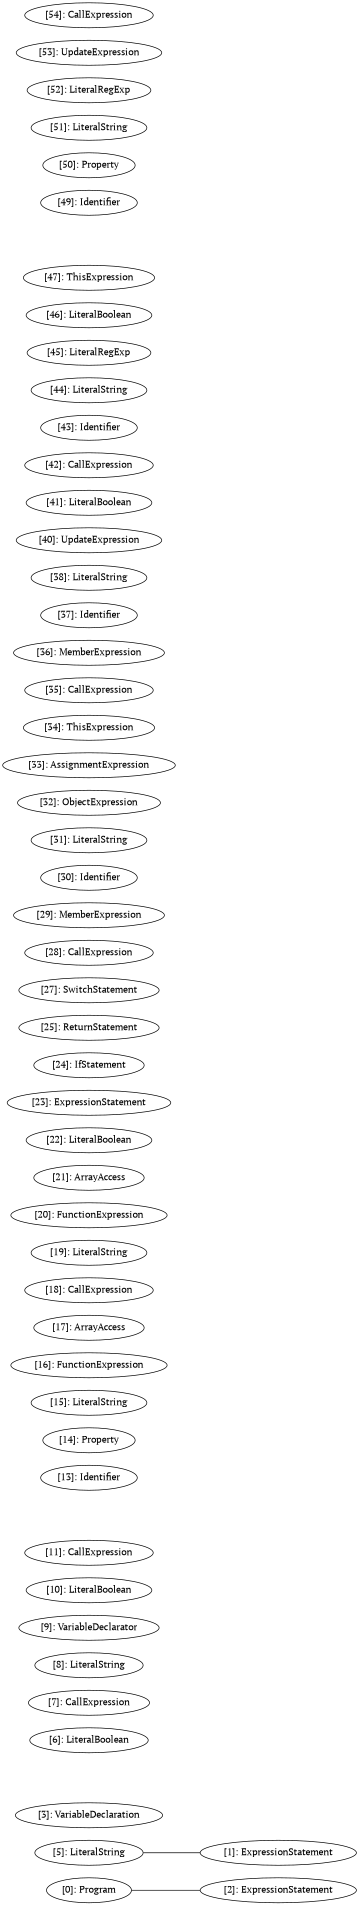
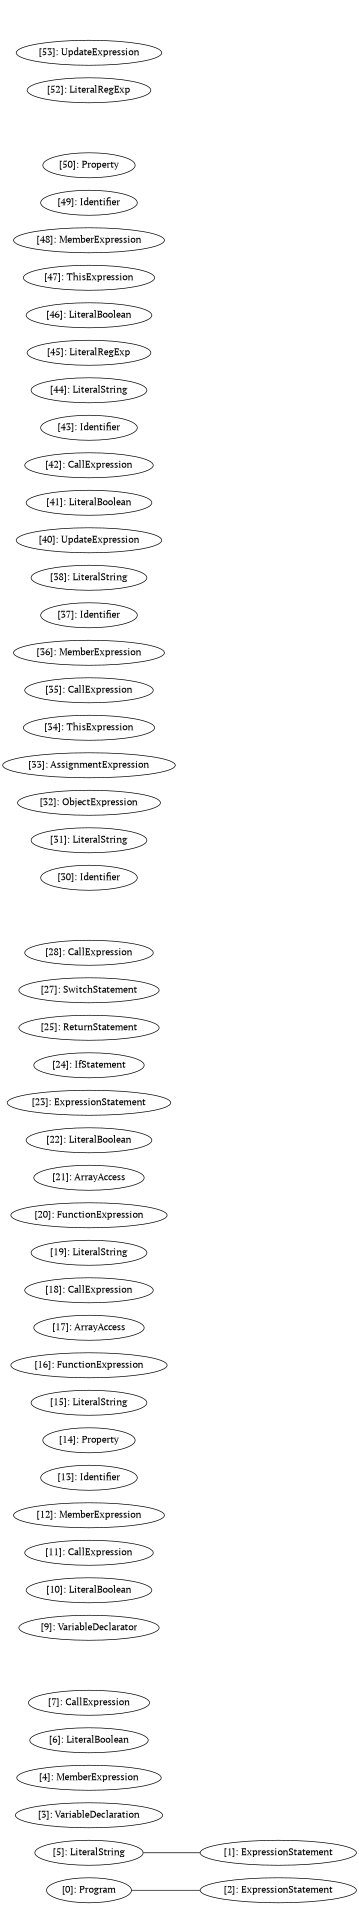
(89, 15) -> none
(89, 128) -> none
none -> (89, 240)
(89, 915) -> none
none -> (89, 1515)
(89, 1665) -> none
none -> (89, 1778)
